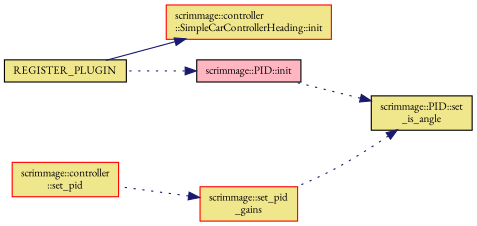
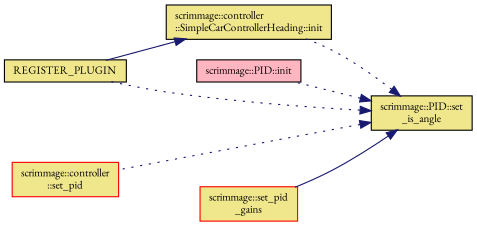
(249, 22) -> (249, 22)
none -> (351, 61)
(156, 71) -> (235, 100)
(343, 164) -> (343, 164)
(154, 191) -> (239, 147)
